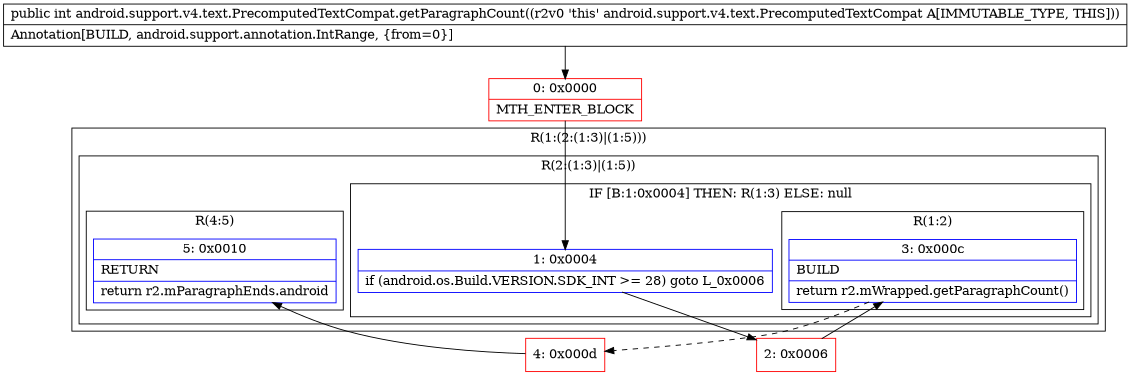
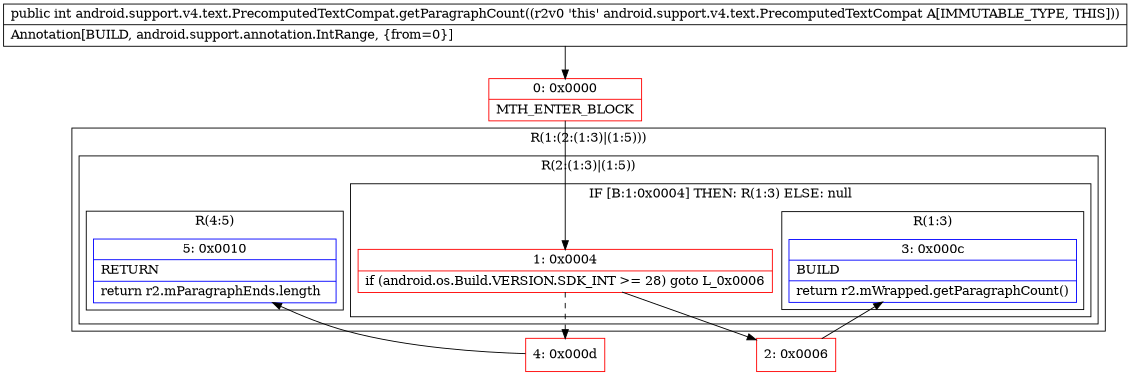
(933, 222) -> (933, 222)
(565, 271) -> (565, 271)
(215, 292) -> (211, 292)
(731, 340) -> (565, 311)
